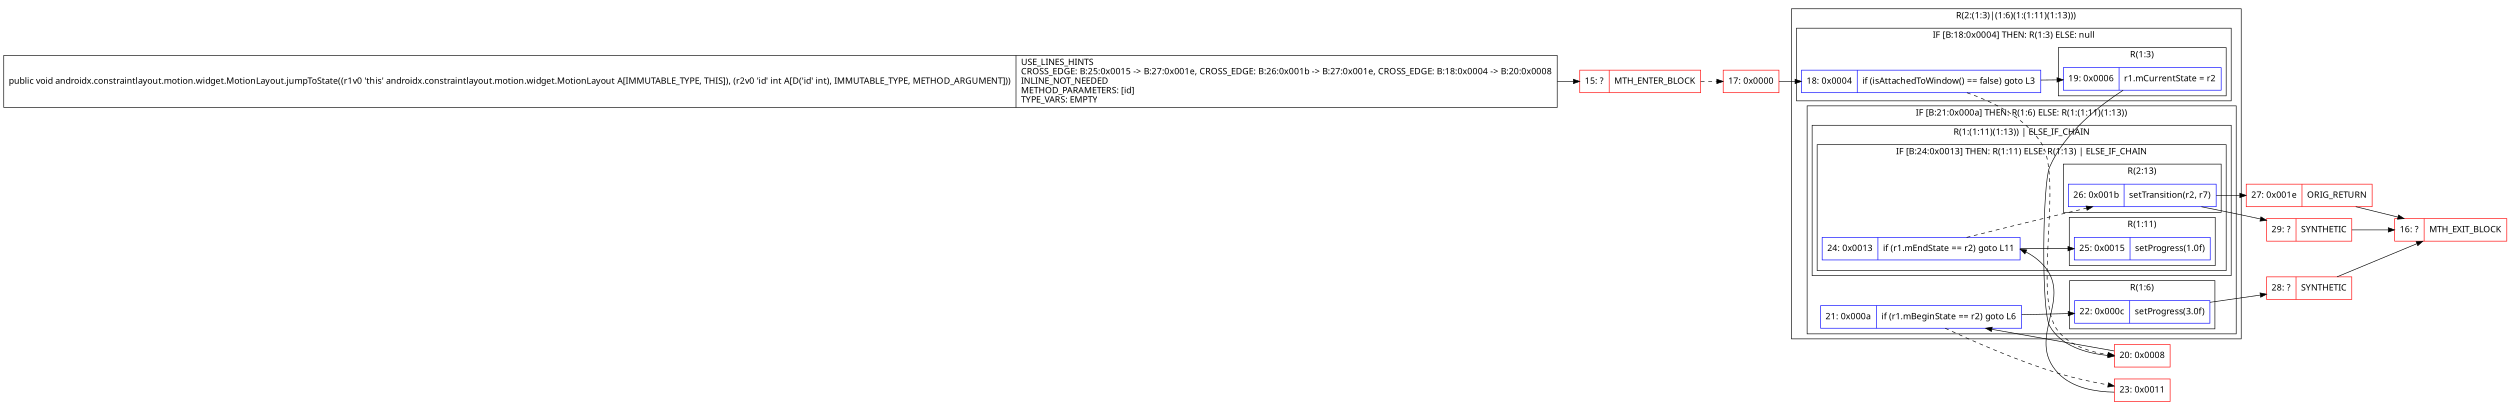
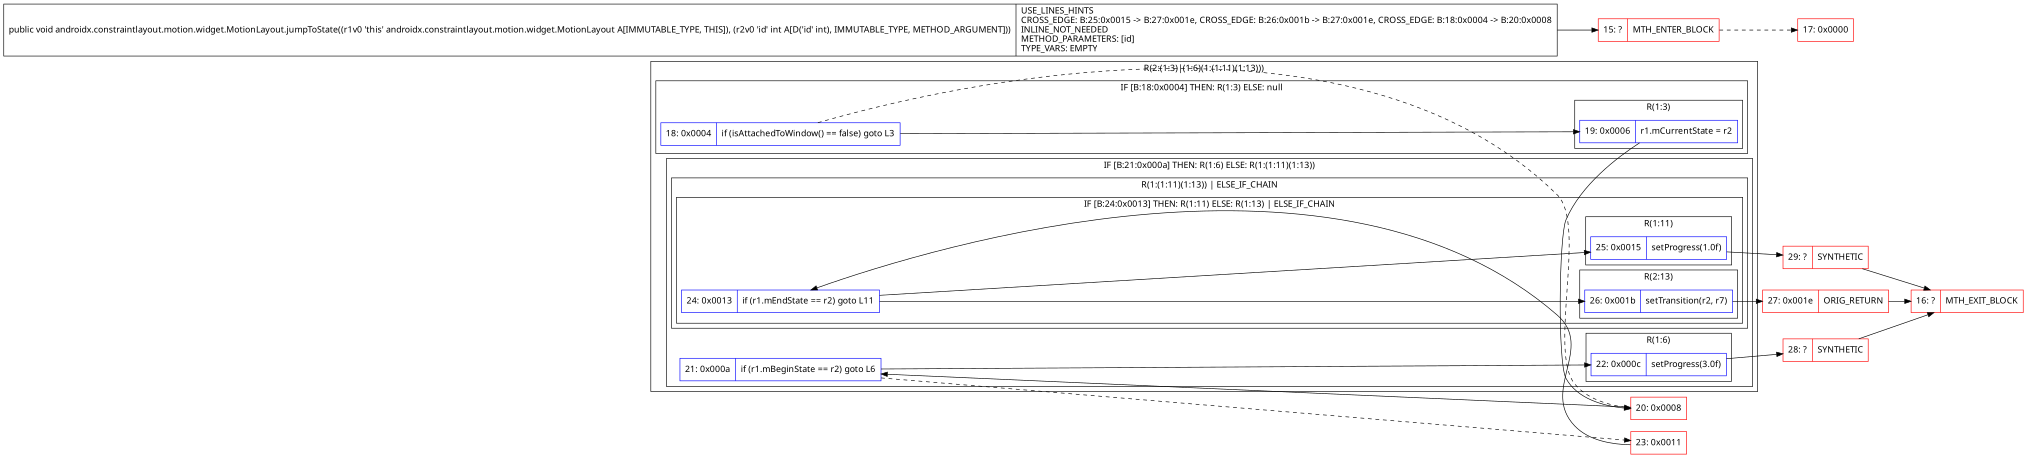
(1787, 81) -> none
(2246, 216) -> (1762, 254)
(2027, 223) -> (1229, 301)
